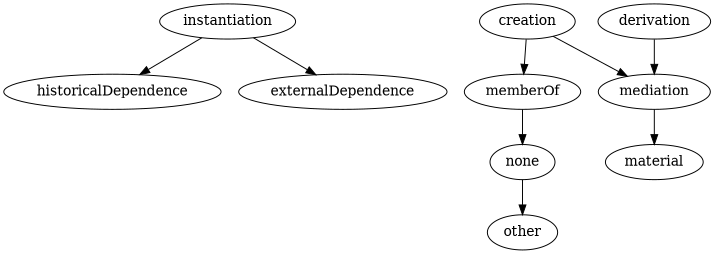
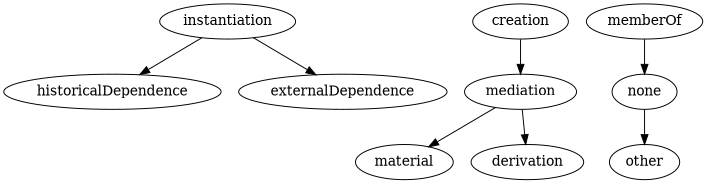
(525, 52) -> none
(654, 52) -> (523, 122)
